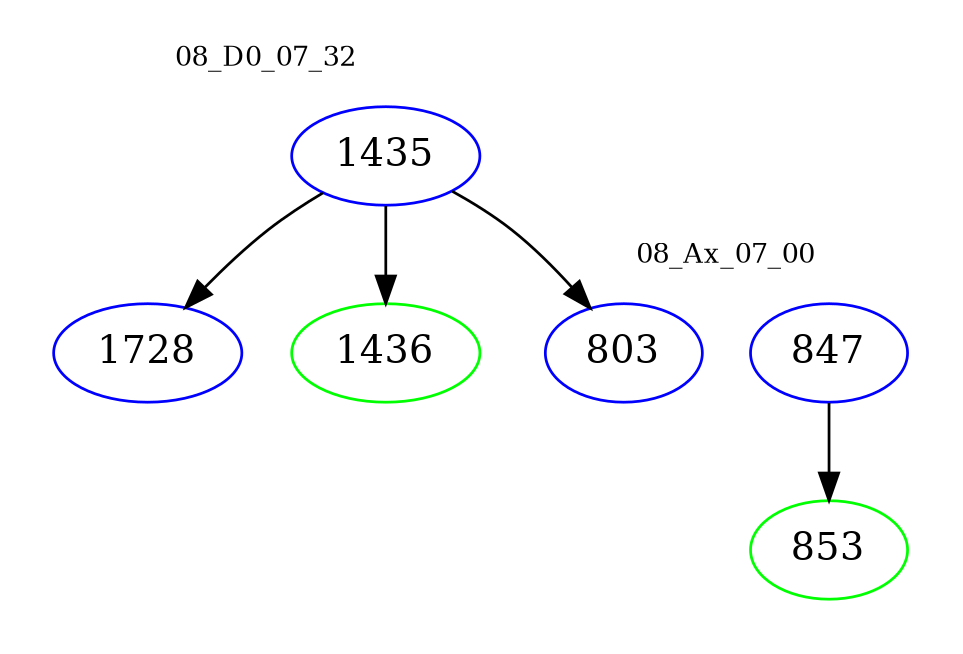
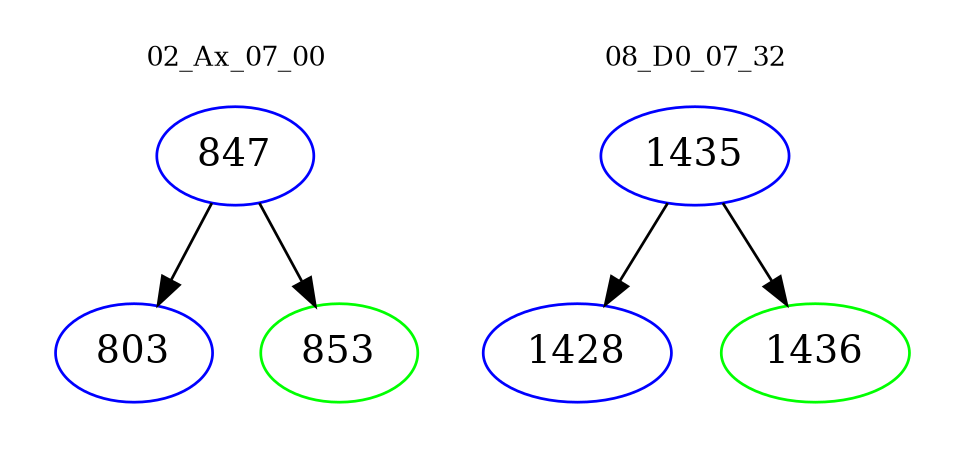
(540, 254) -> (191, 242)
(726, 256) -> (237, 59)
(148, 353) -> (577, 353)
